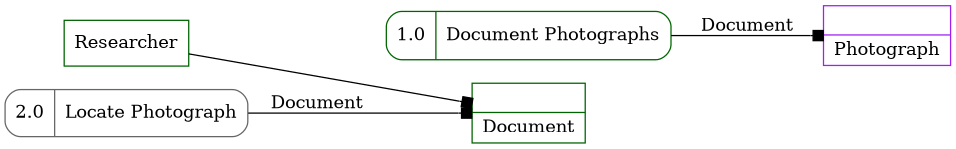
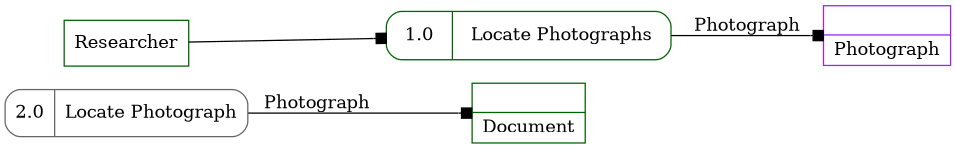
(747, 26) -> (747, 26)
(553, 35) -> (562, 35)
(324, 78) -> (281, 40)
(317, 104) -> (317, 104)
